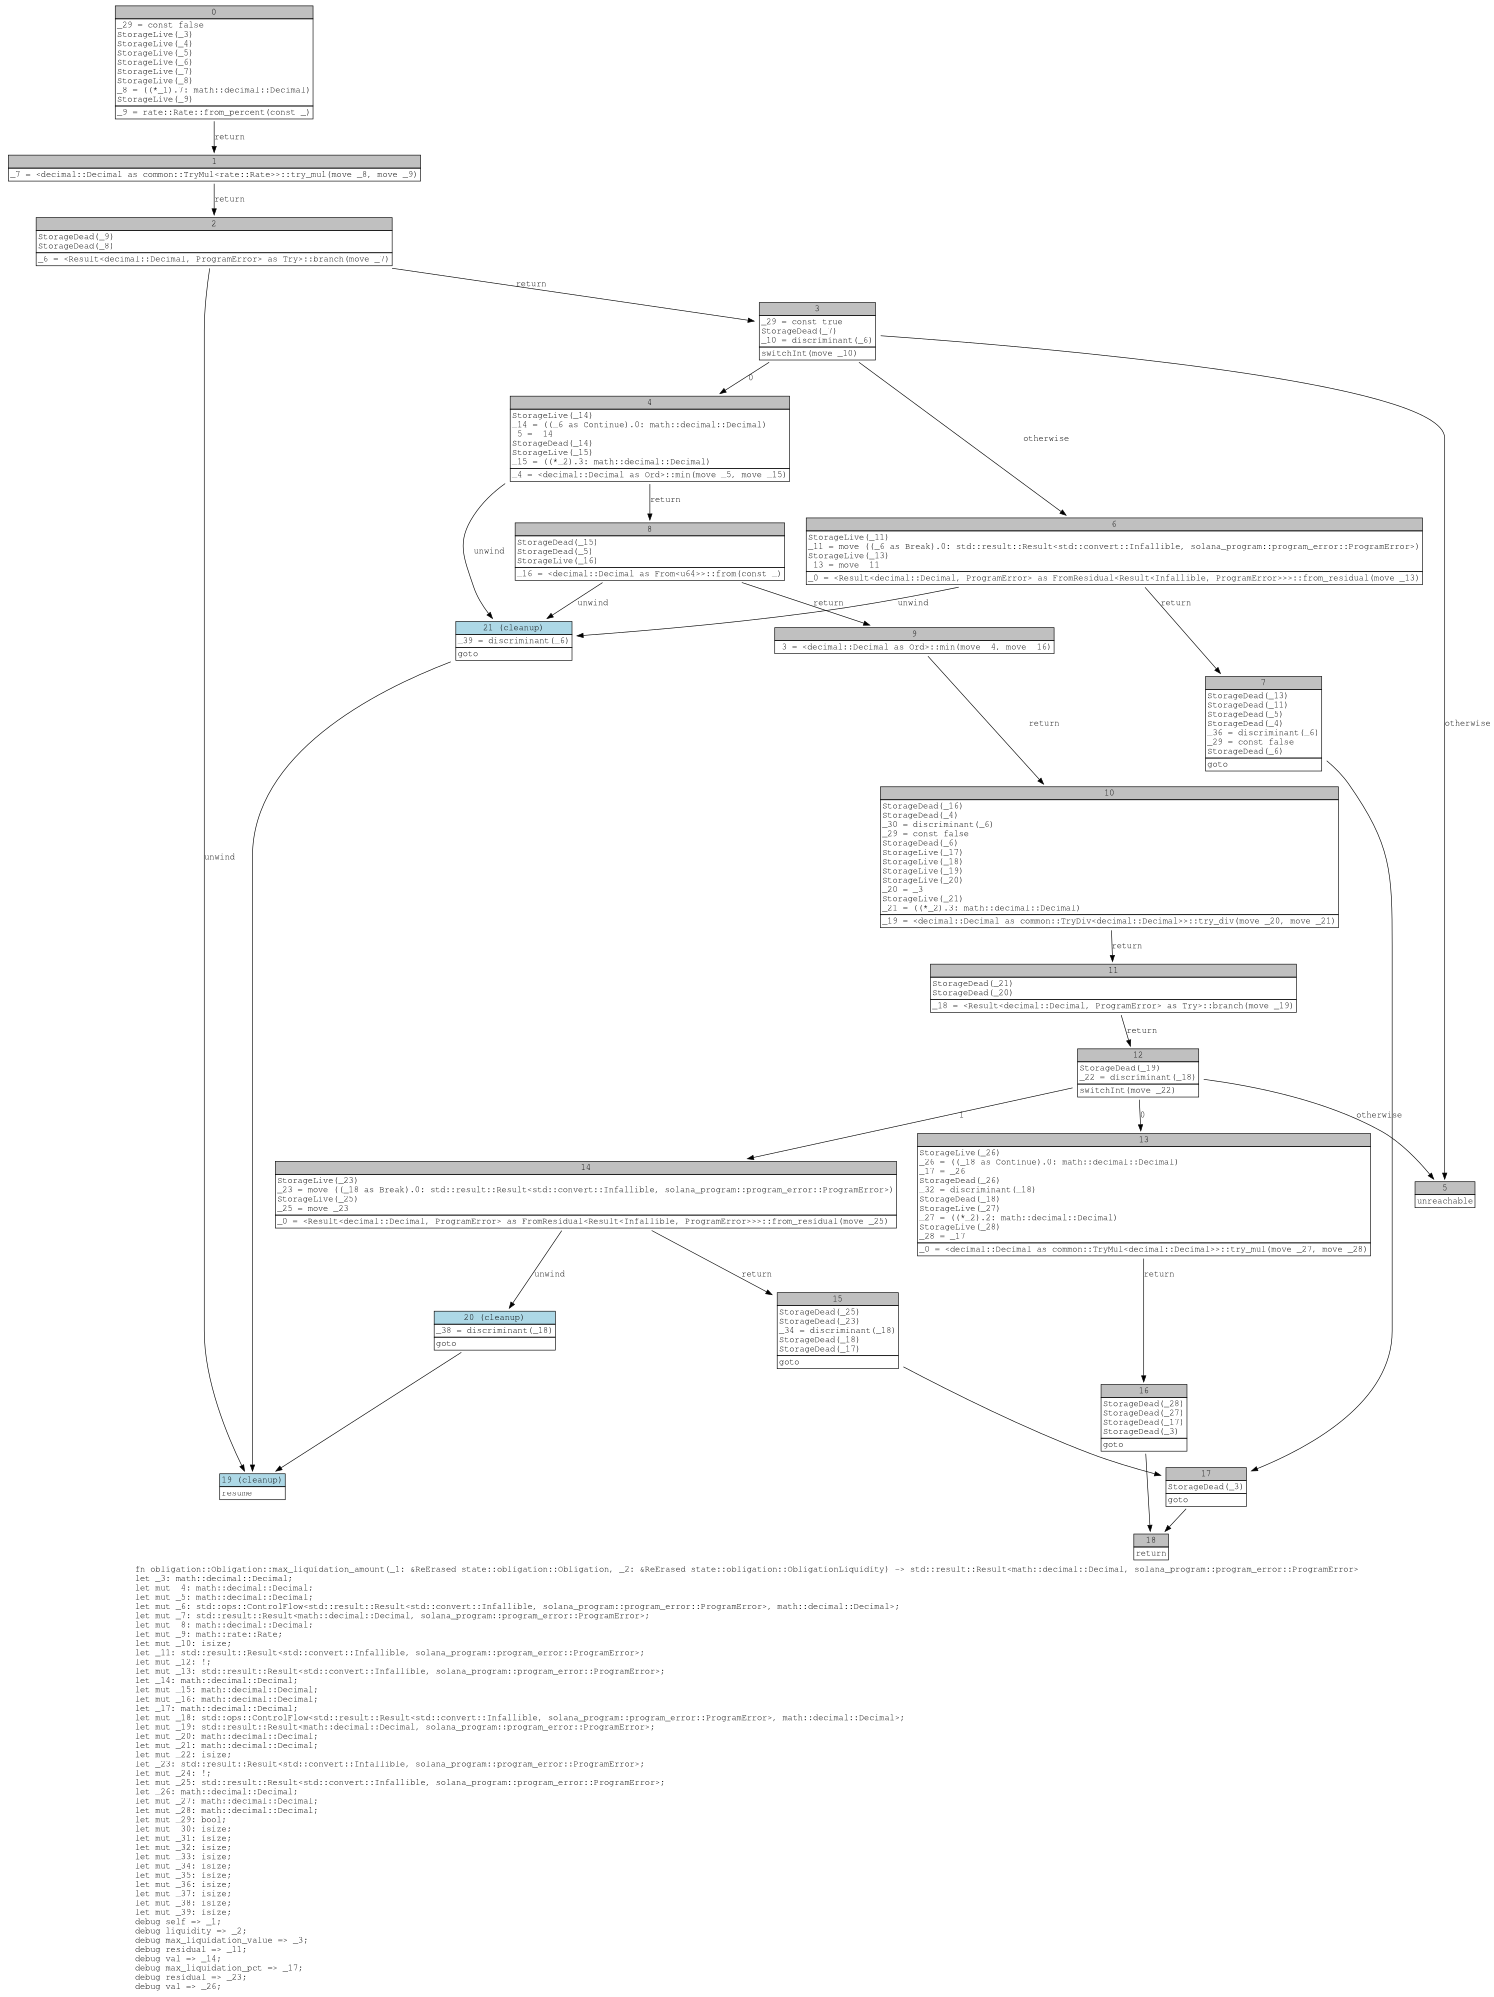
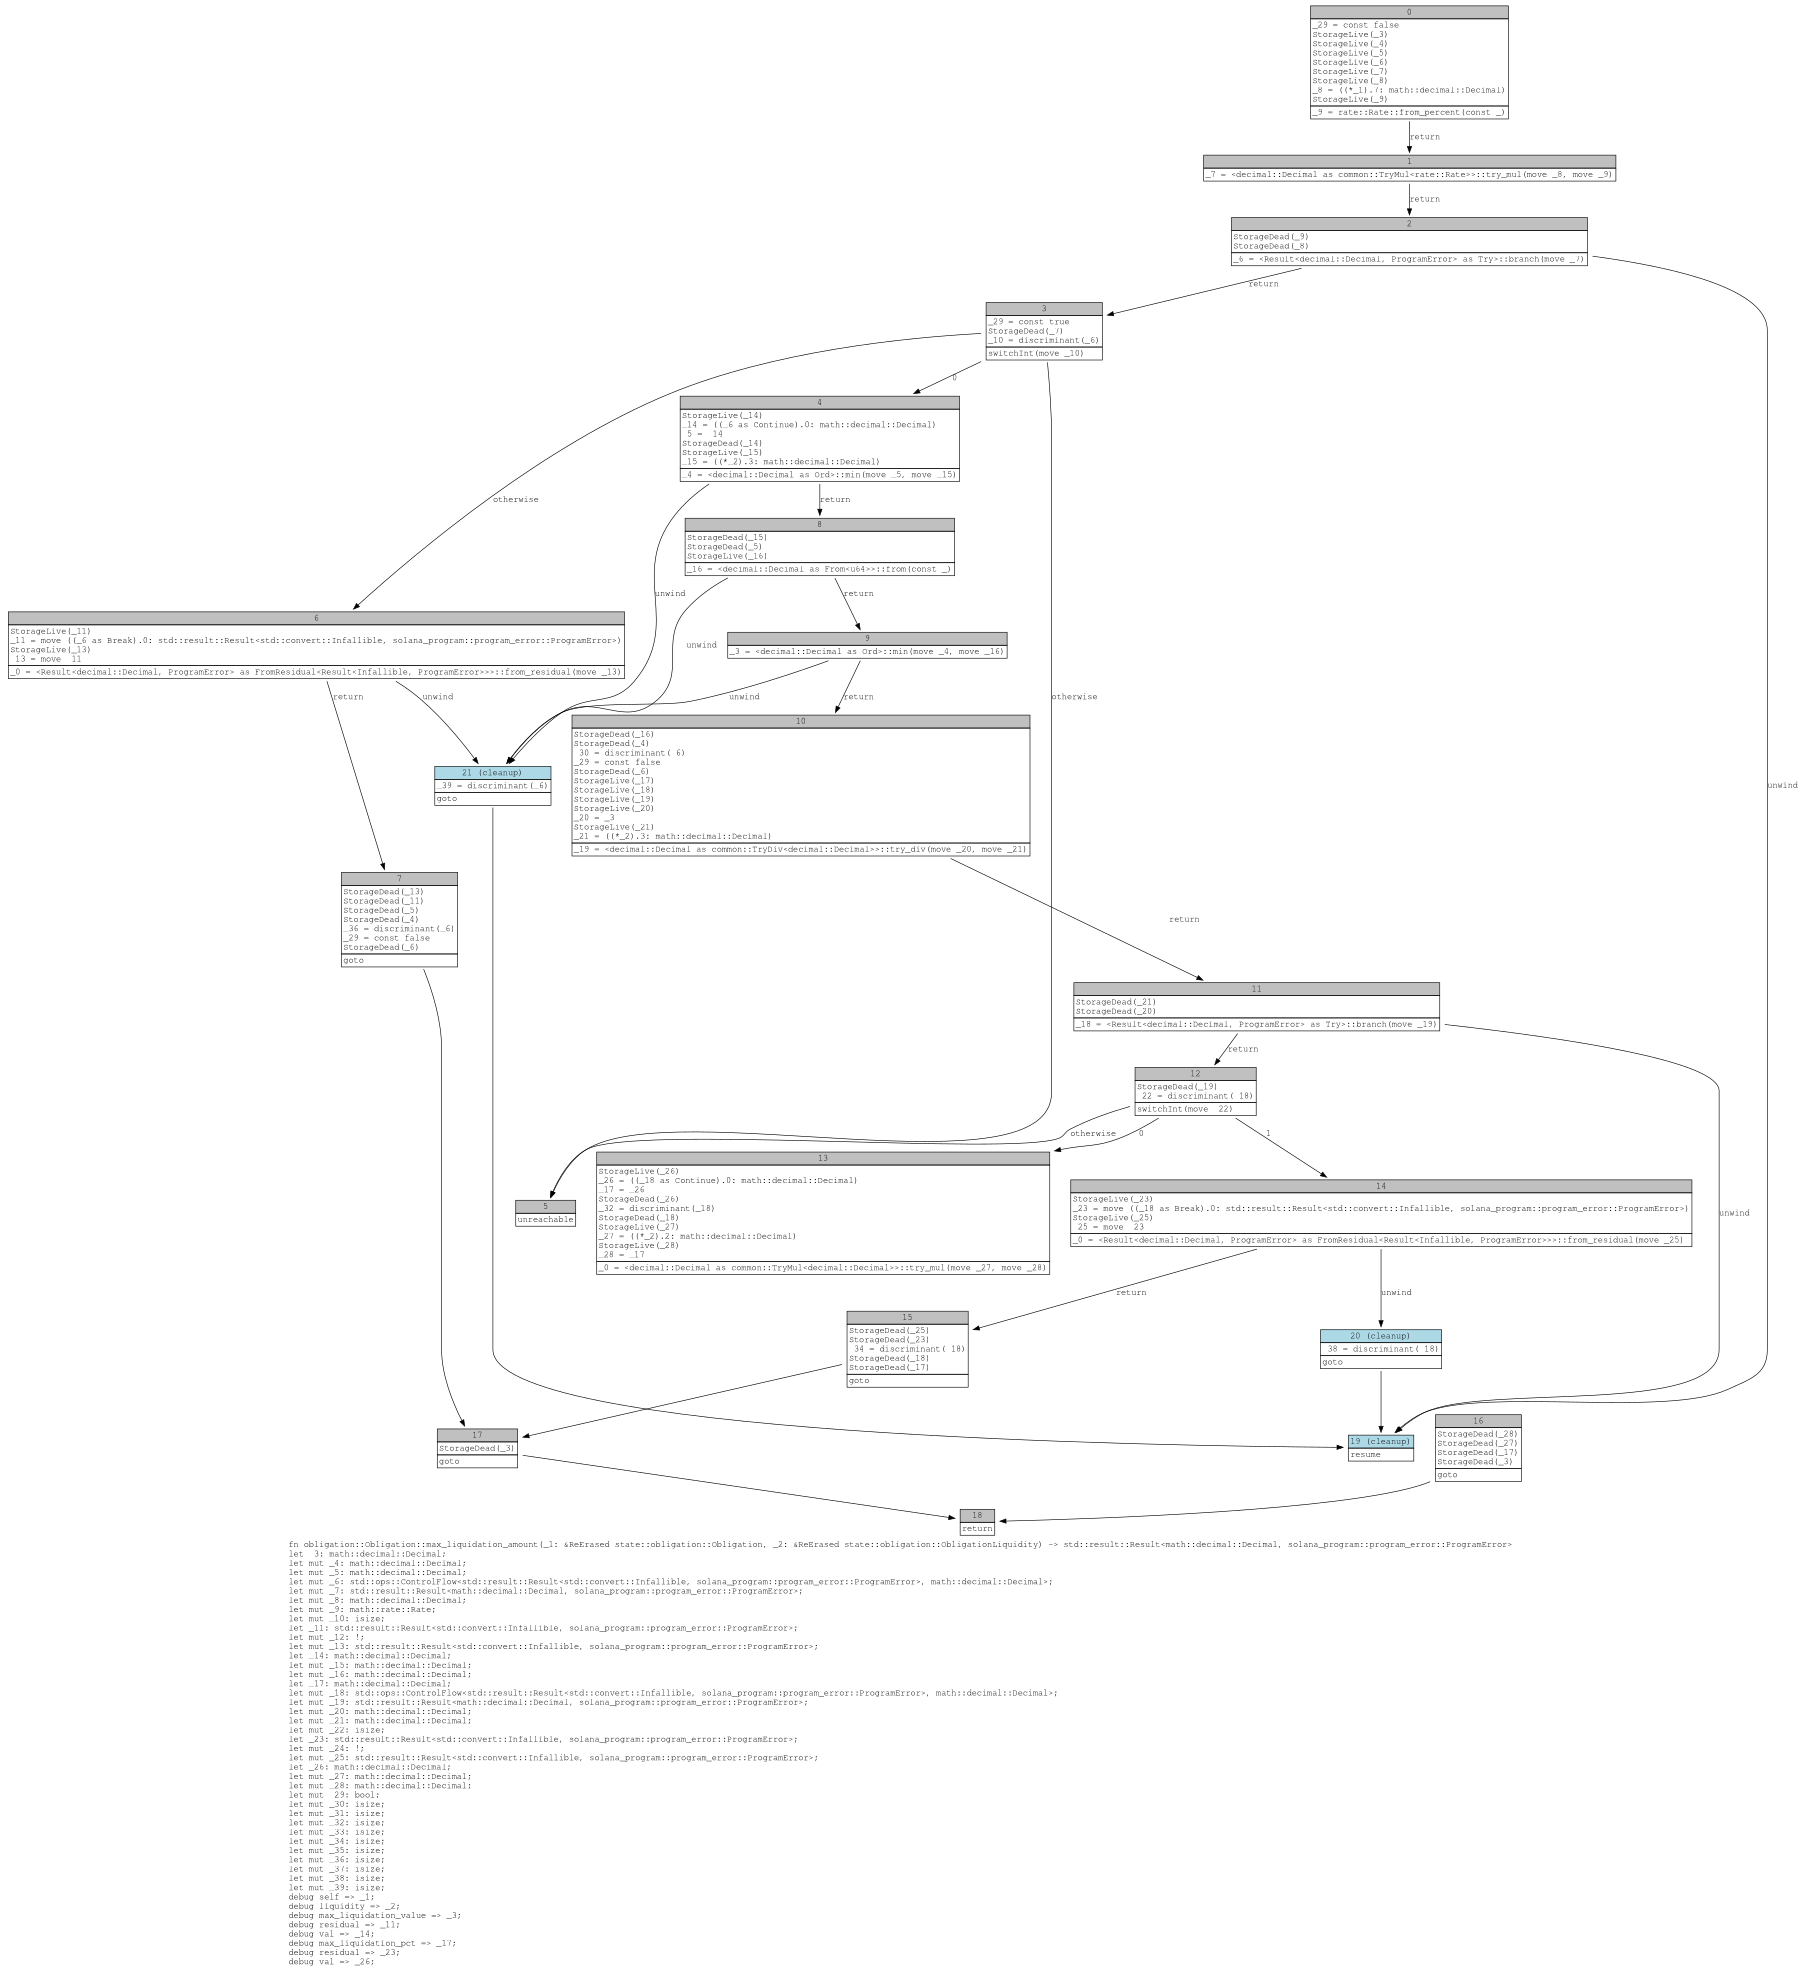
none -> (663, 704)
none -> (1719, 1247)
(1144, 1317) -> none
